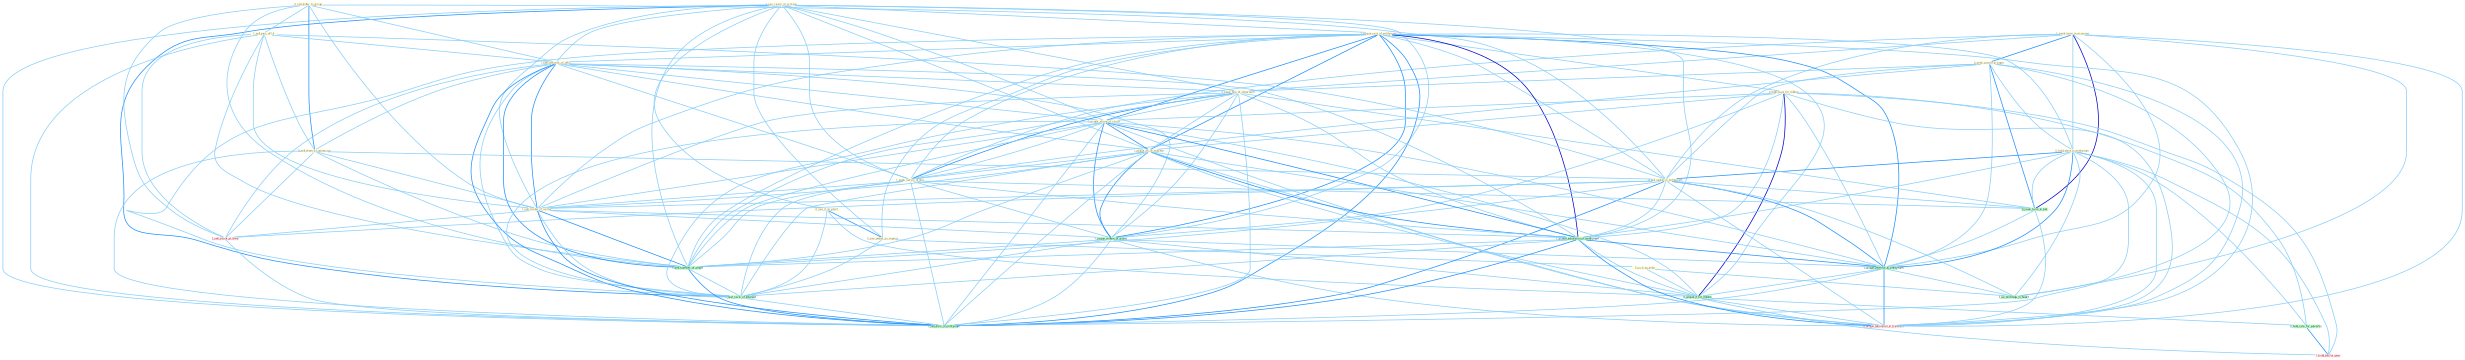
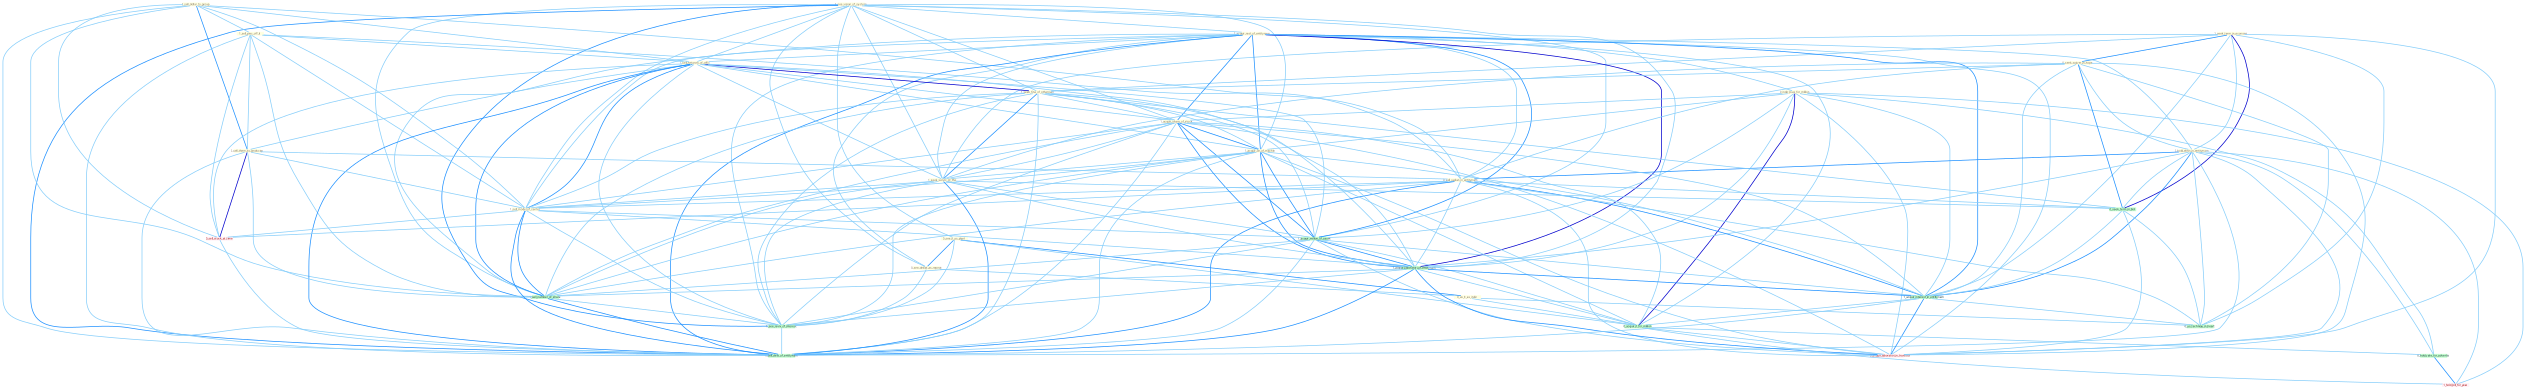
(1843, 60) -> none
(897, 78) -> (867, 78)
(266, 199) -> (233, 195)
(926, 246) -> (961, 325)
none -> (1365, 253)
(3, 256) -> (52, 144)
none -> (2177, 258)
none -> (1336, 282)
(741, 297) -> (782, 326)
none -> (161, 341)
